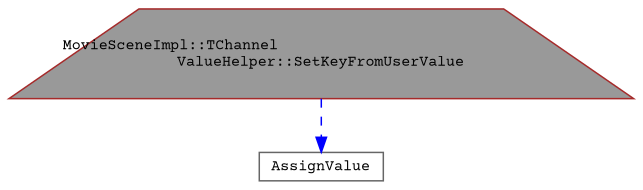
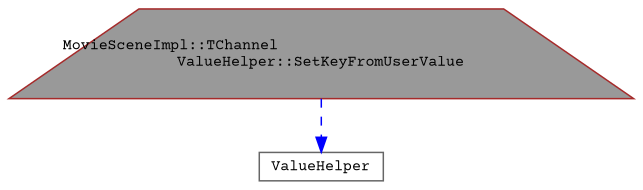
(321, 167) -> (321, 167)
